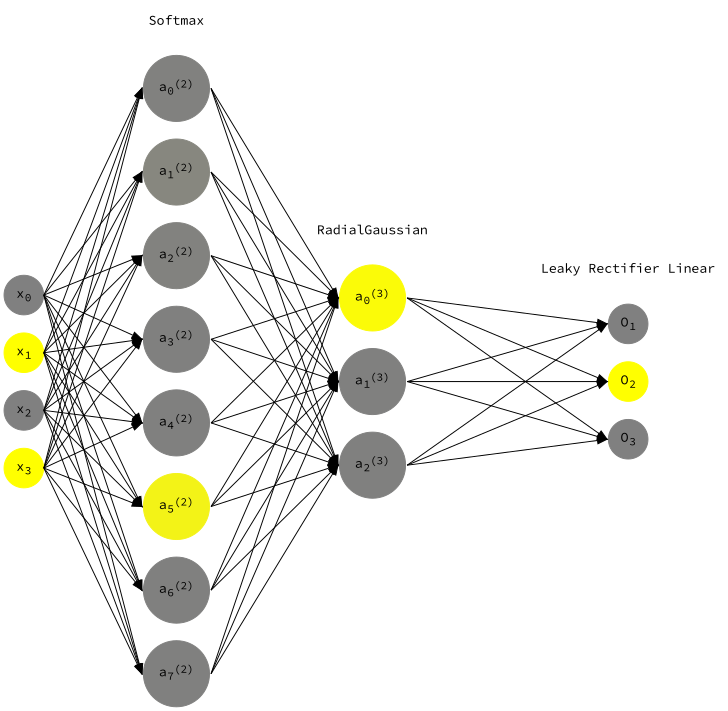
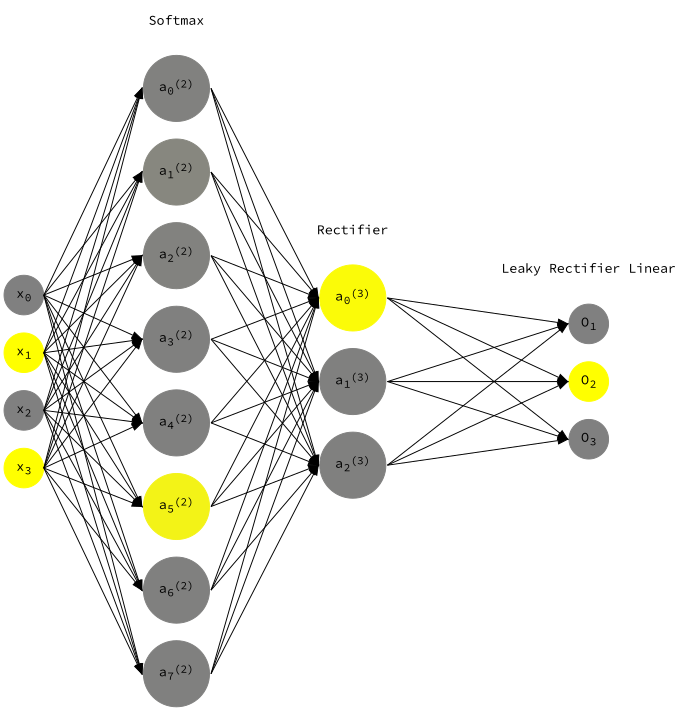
(373, 231) -> (353, 231)
